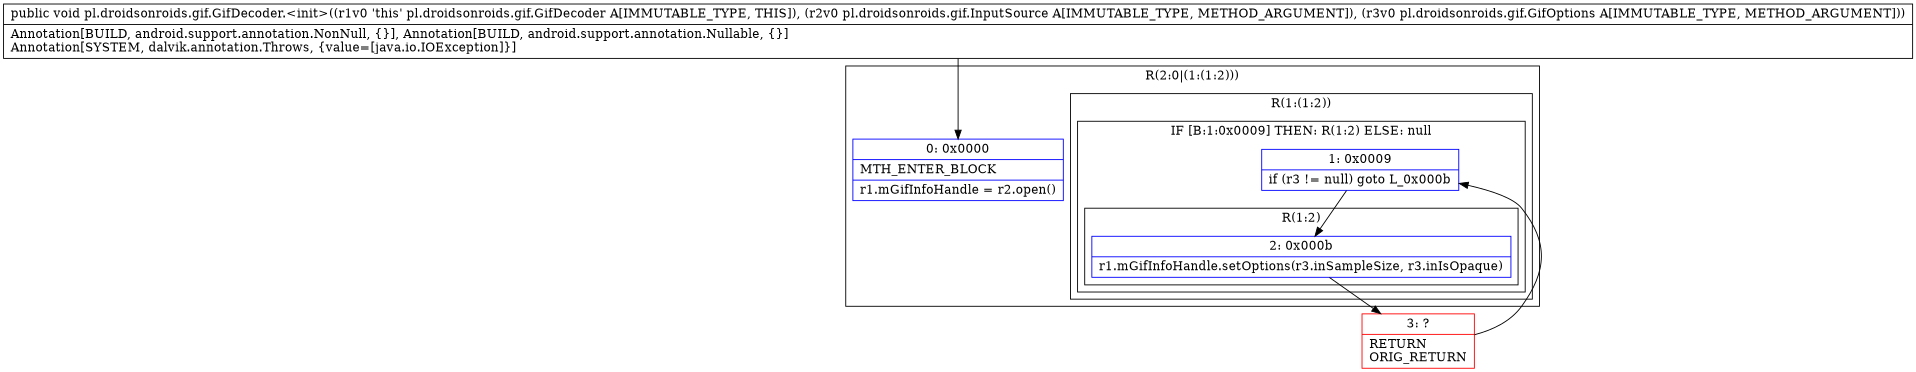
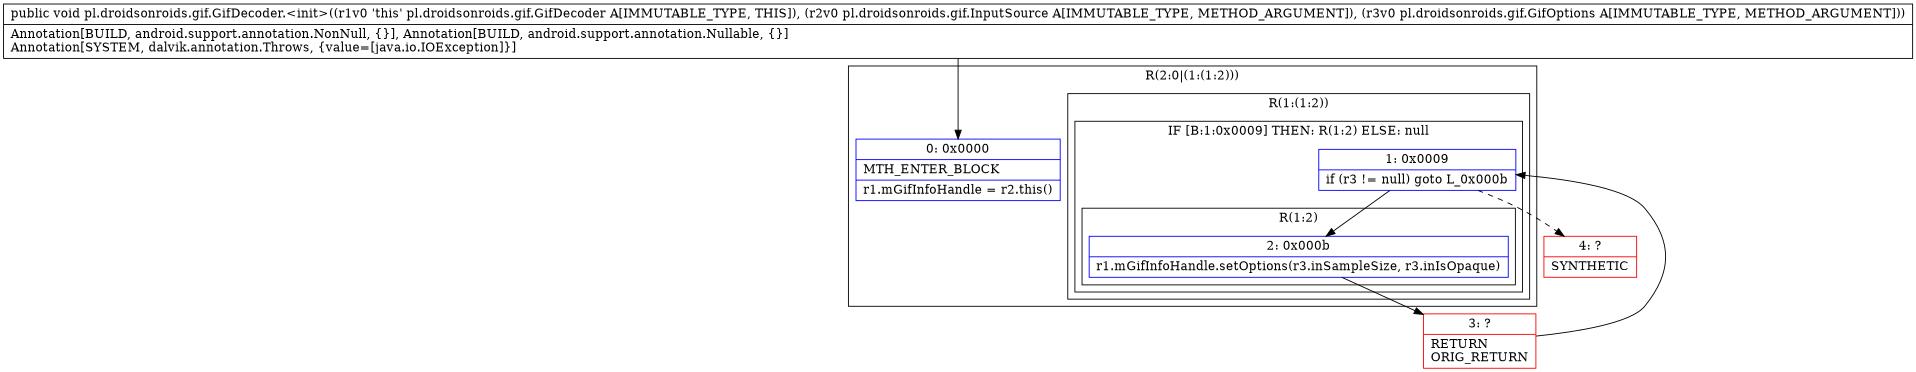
(958, 190) -> (958, 190)
none -> (1590, 257)
